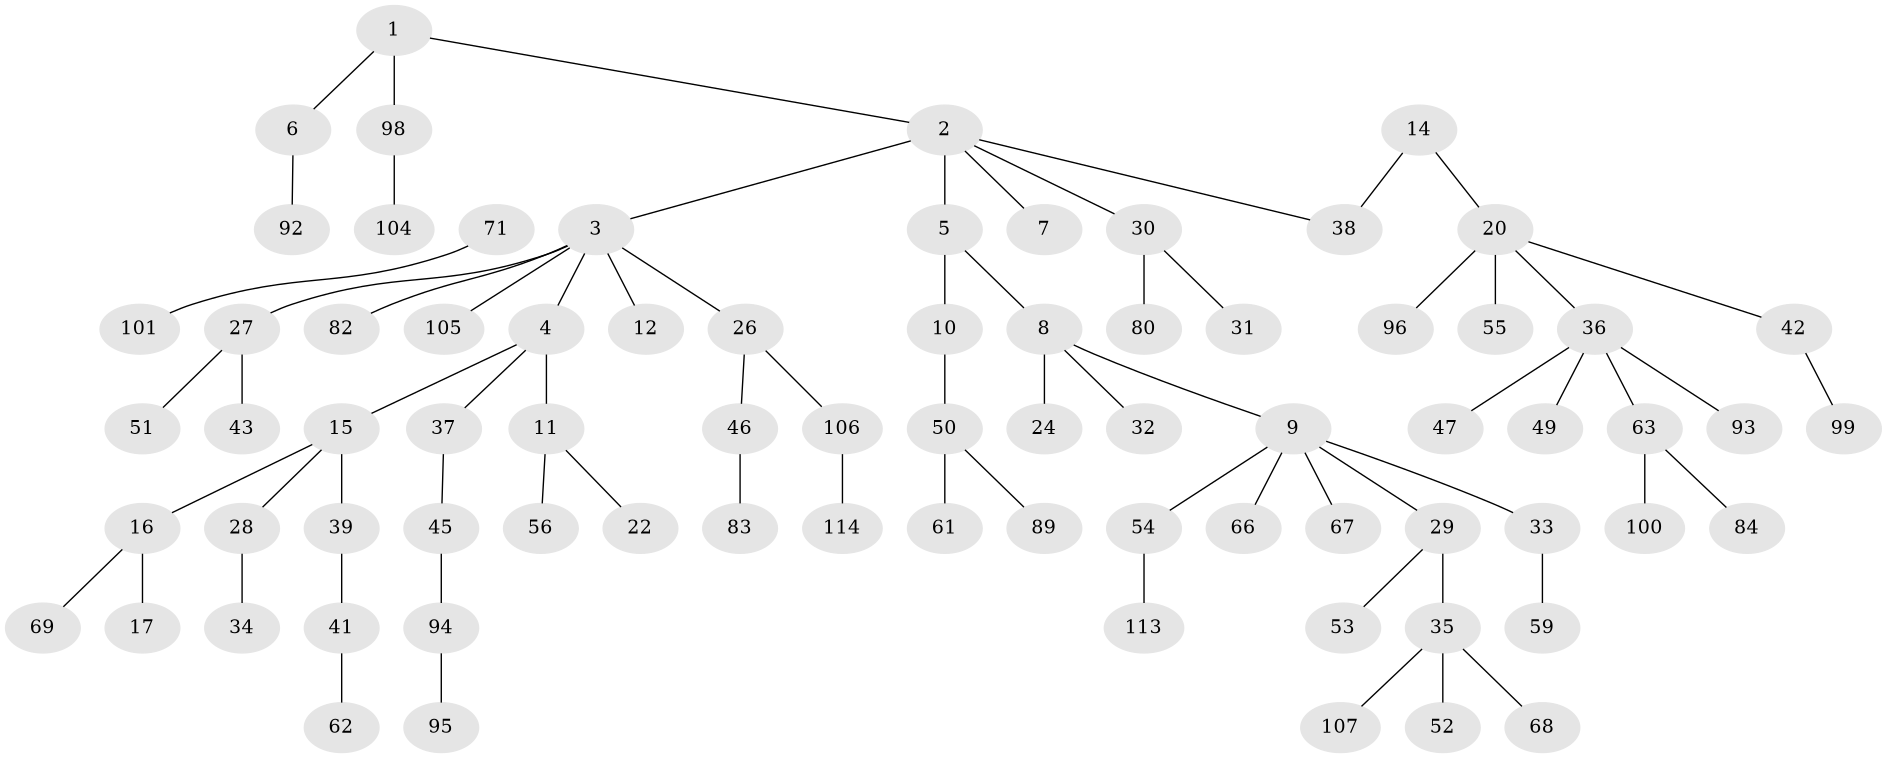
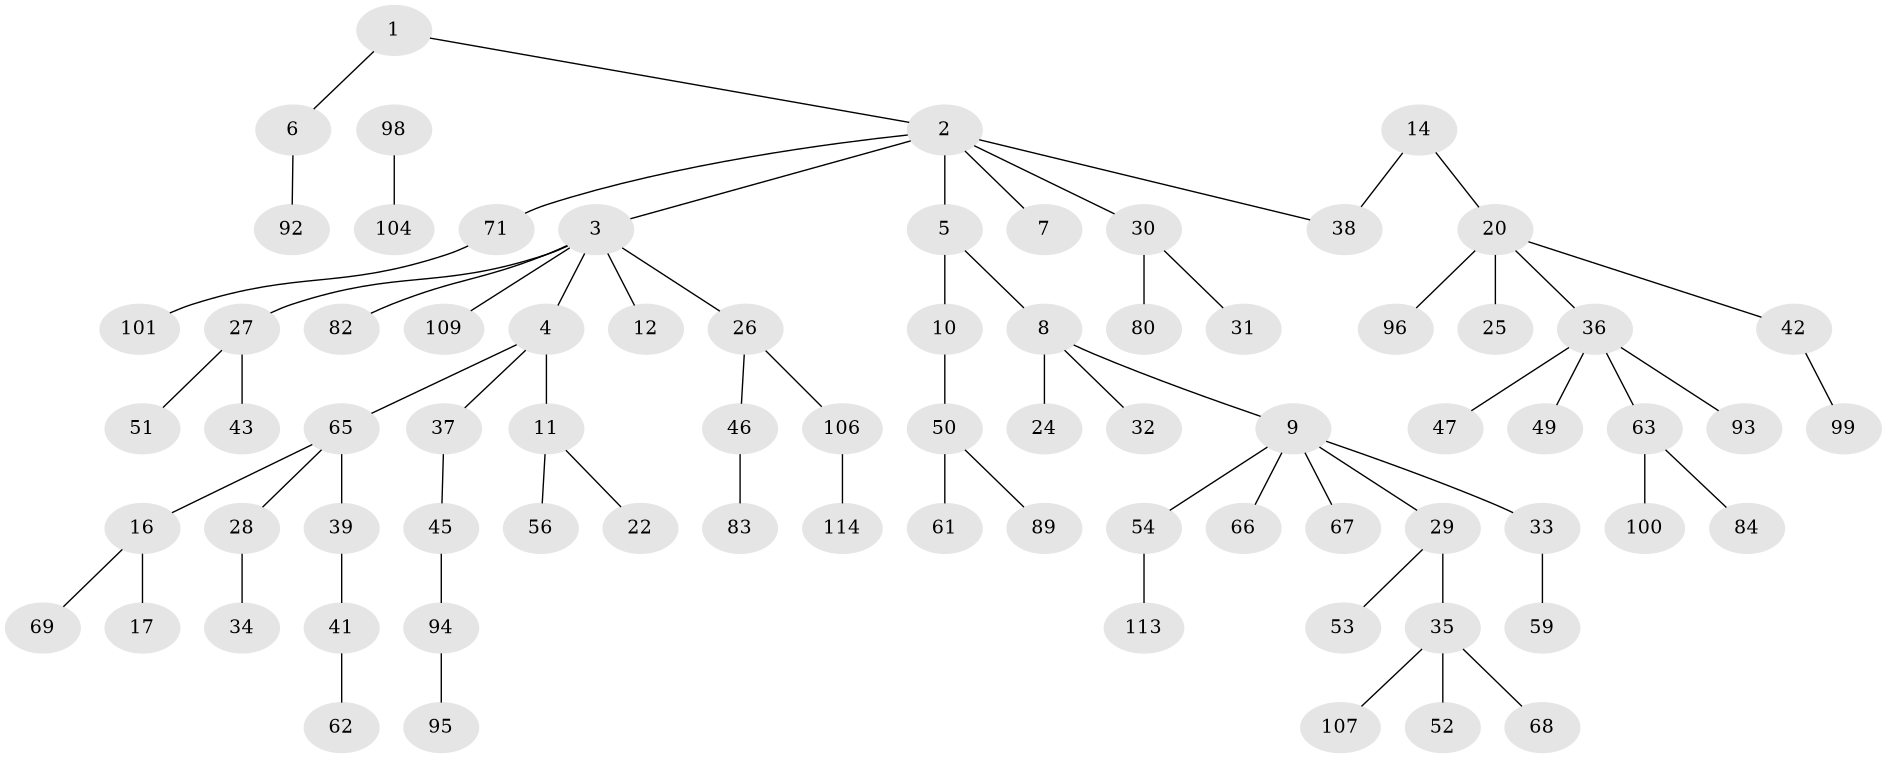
(394, 80) -> none
none -> (714, 164)
(444, 329) -> (444, 329)
(1495, 329) -> (1495, 329)
(342, 429) -> (342, 429)
